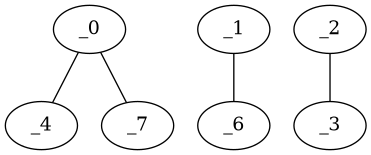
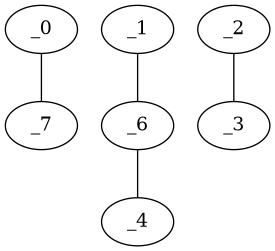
(65, 78) -> (138, 174)
